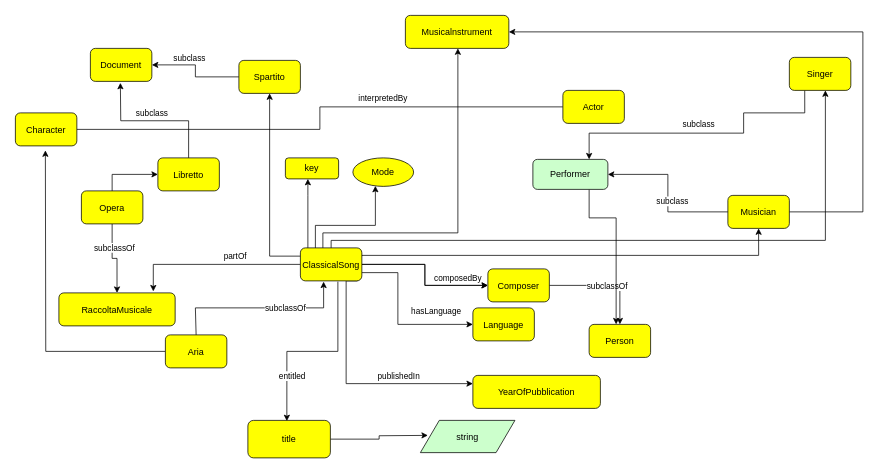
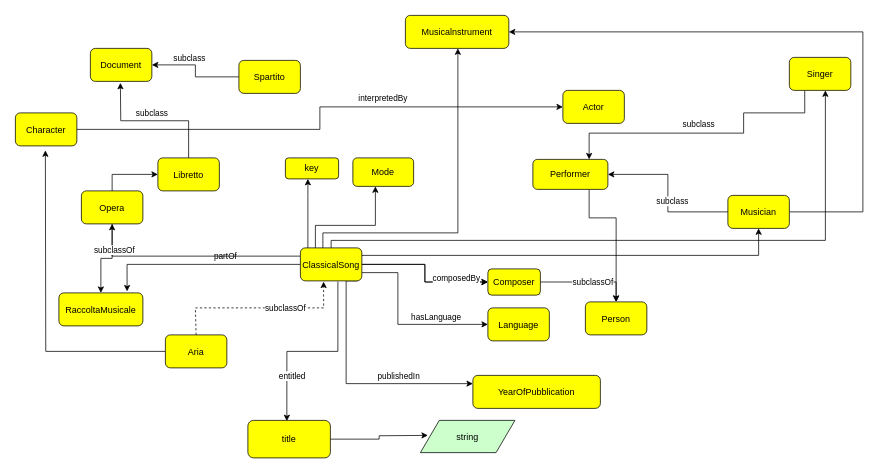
(558, 107) -> (556, 107)
(383, 172) -> (383, 172)
(570, 174) -> (570, 174)
(270, 178) -> (193, 256)
(519, 285) -> (514, 282)
(216, 308) -> (216, 308)
(117, 309) -> (101, 309)
(504, 324) -> (519, 324)
(620, 341) -> (616, 318)
